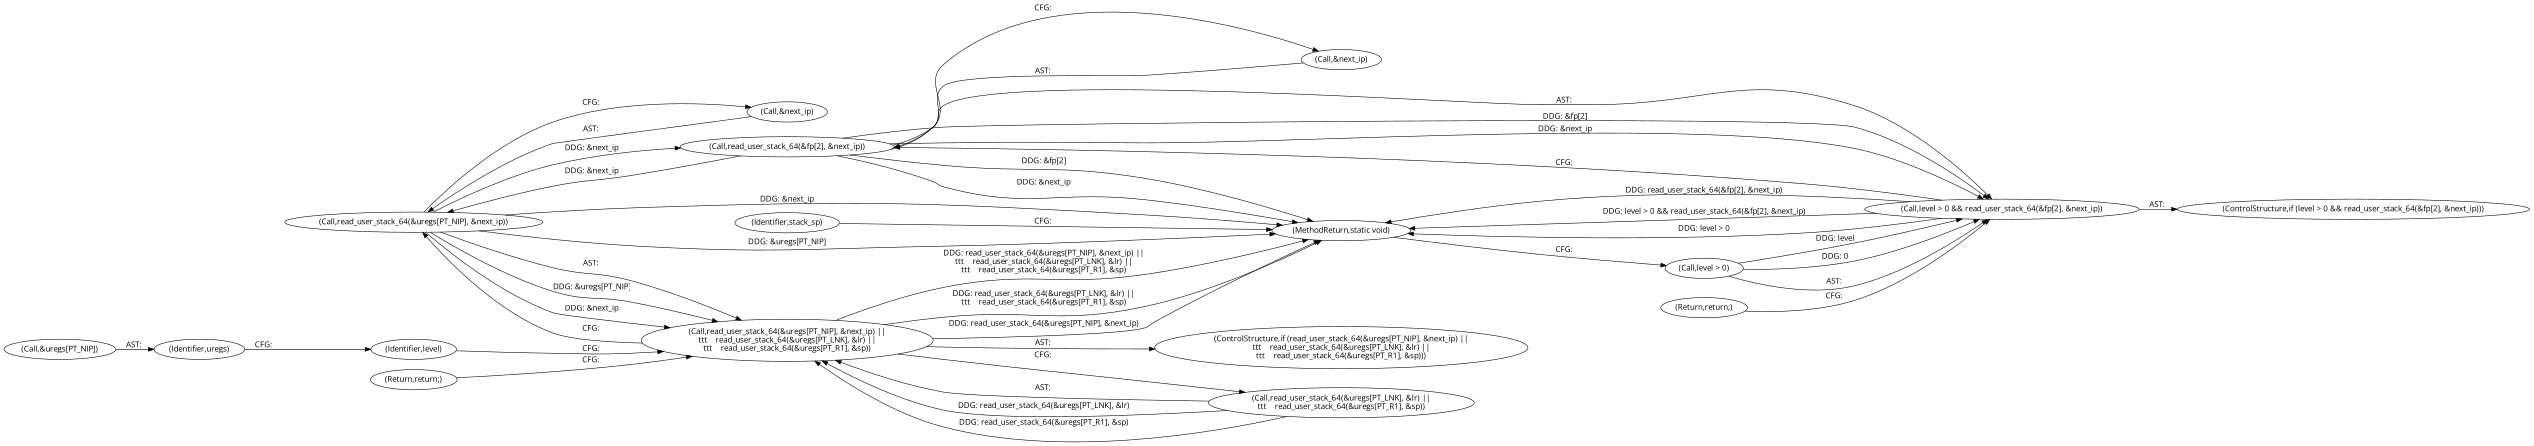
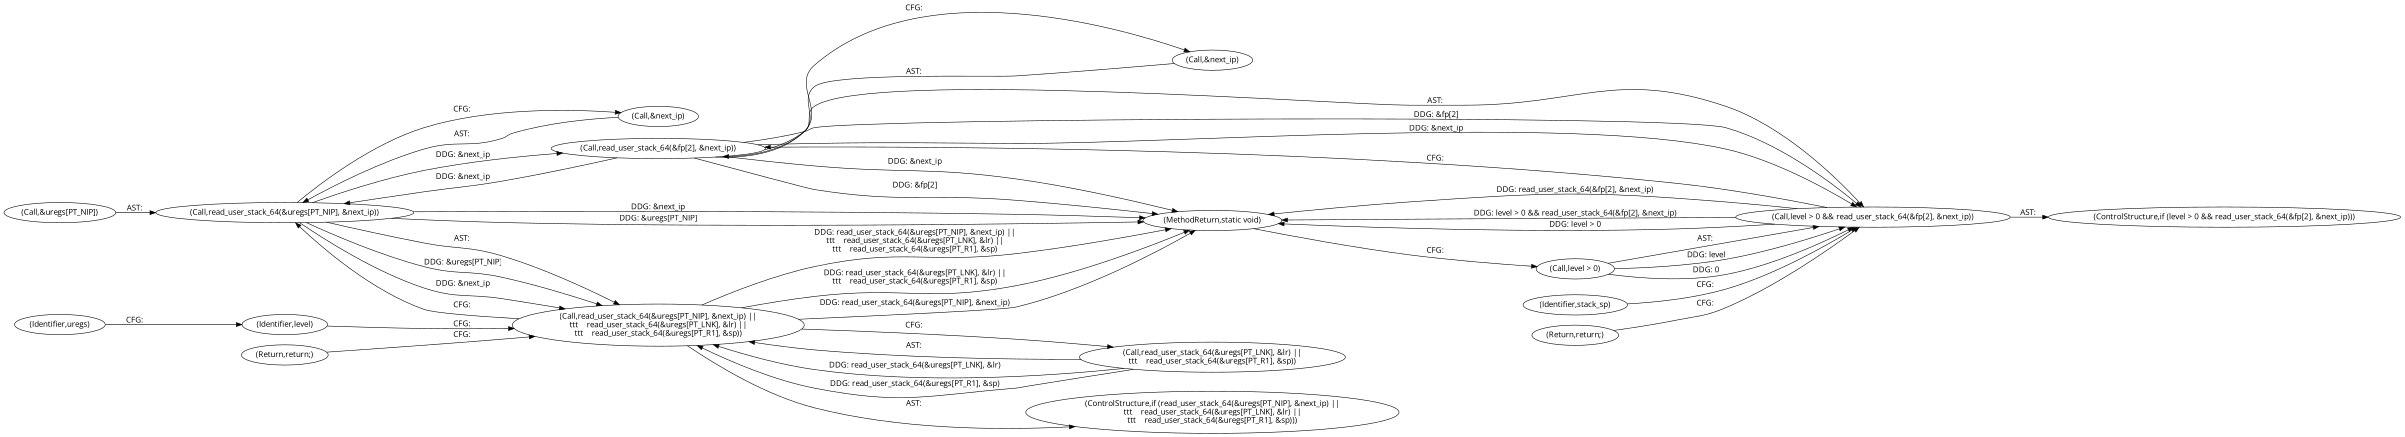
(1053, 227) -> (1745, 283)
(132, 349) -> (133, 213)
